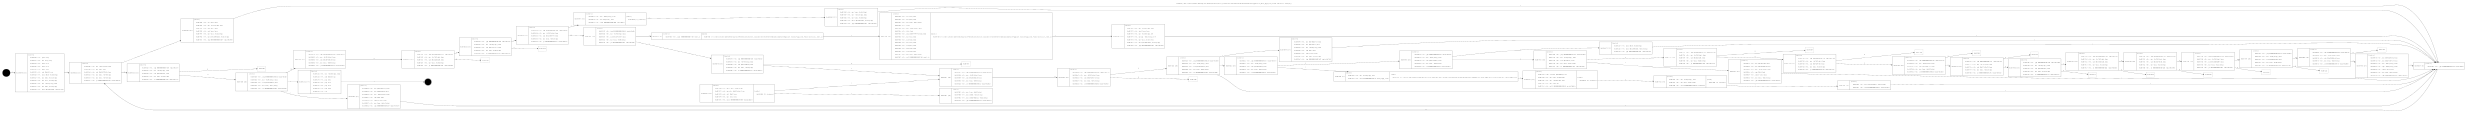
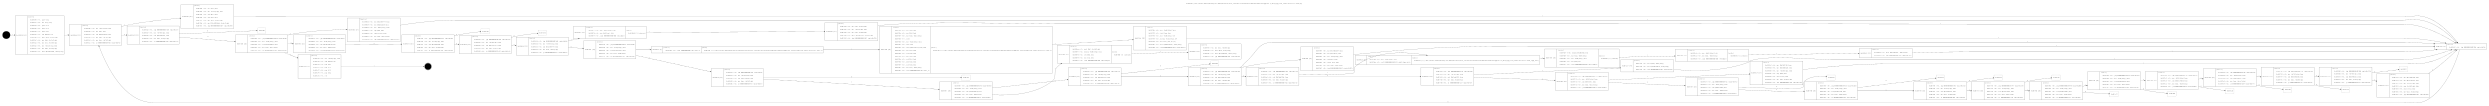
(857, 85) -> (1034, 91)
